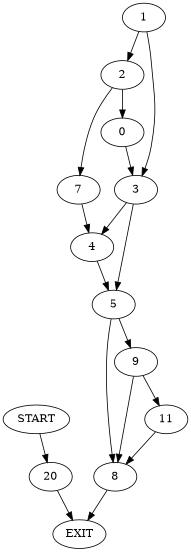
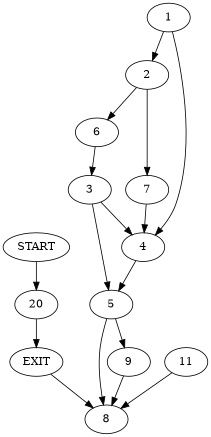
(155, 101) -> (186, 133)
(122, 132) -> (97, 132)
(149, 387) -> none
(100, 502) -> (69, 389)
